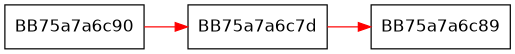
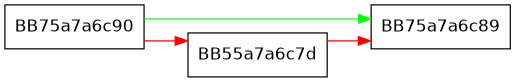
none -> (251, 19)
(258, 27) -> (258, 55)
